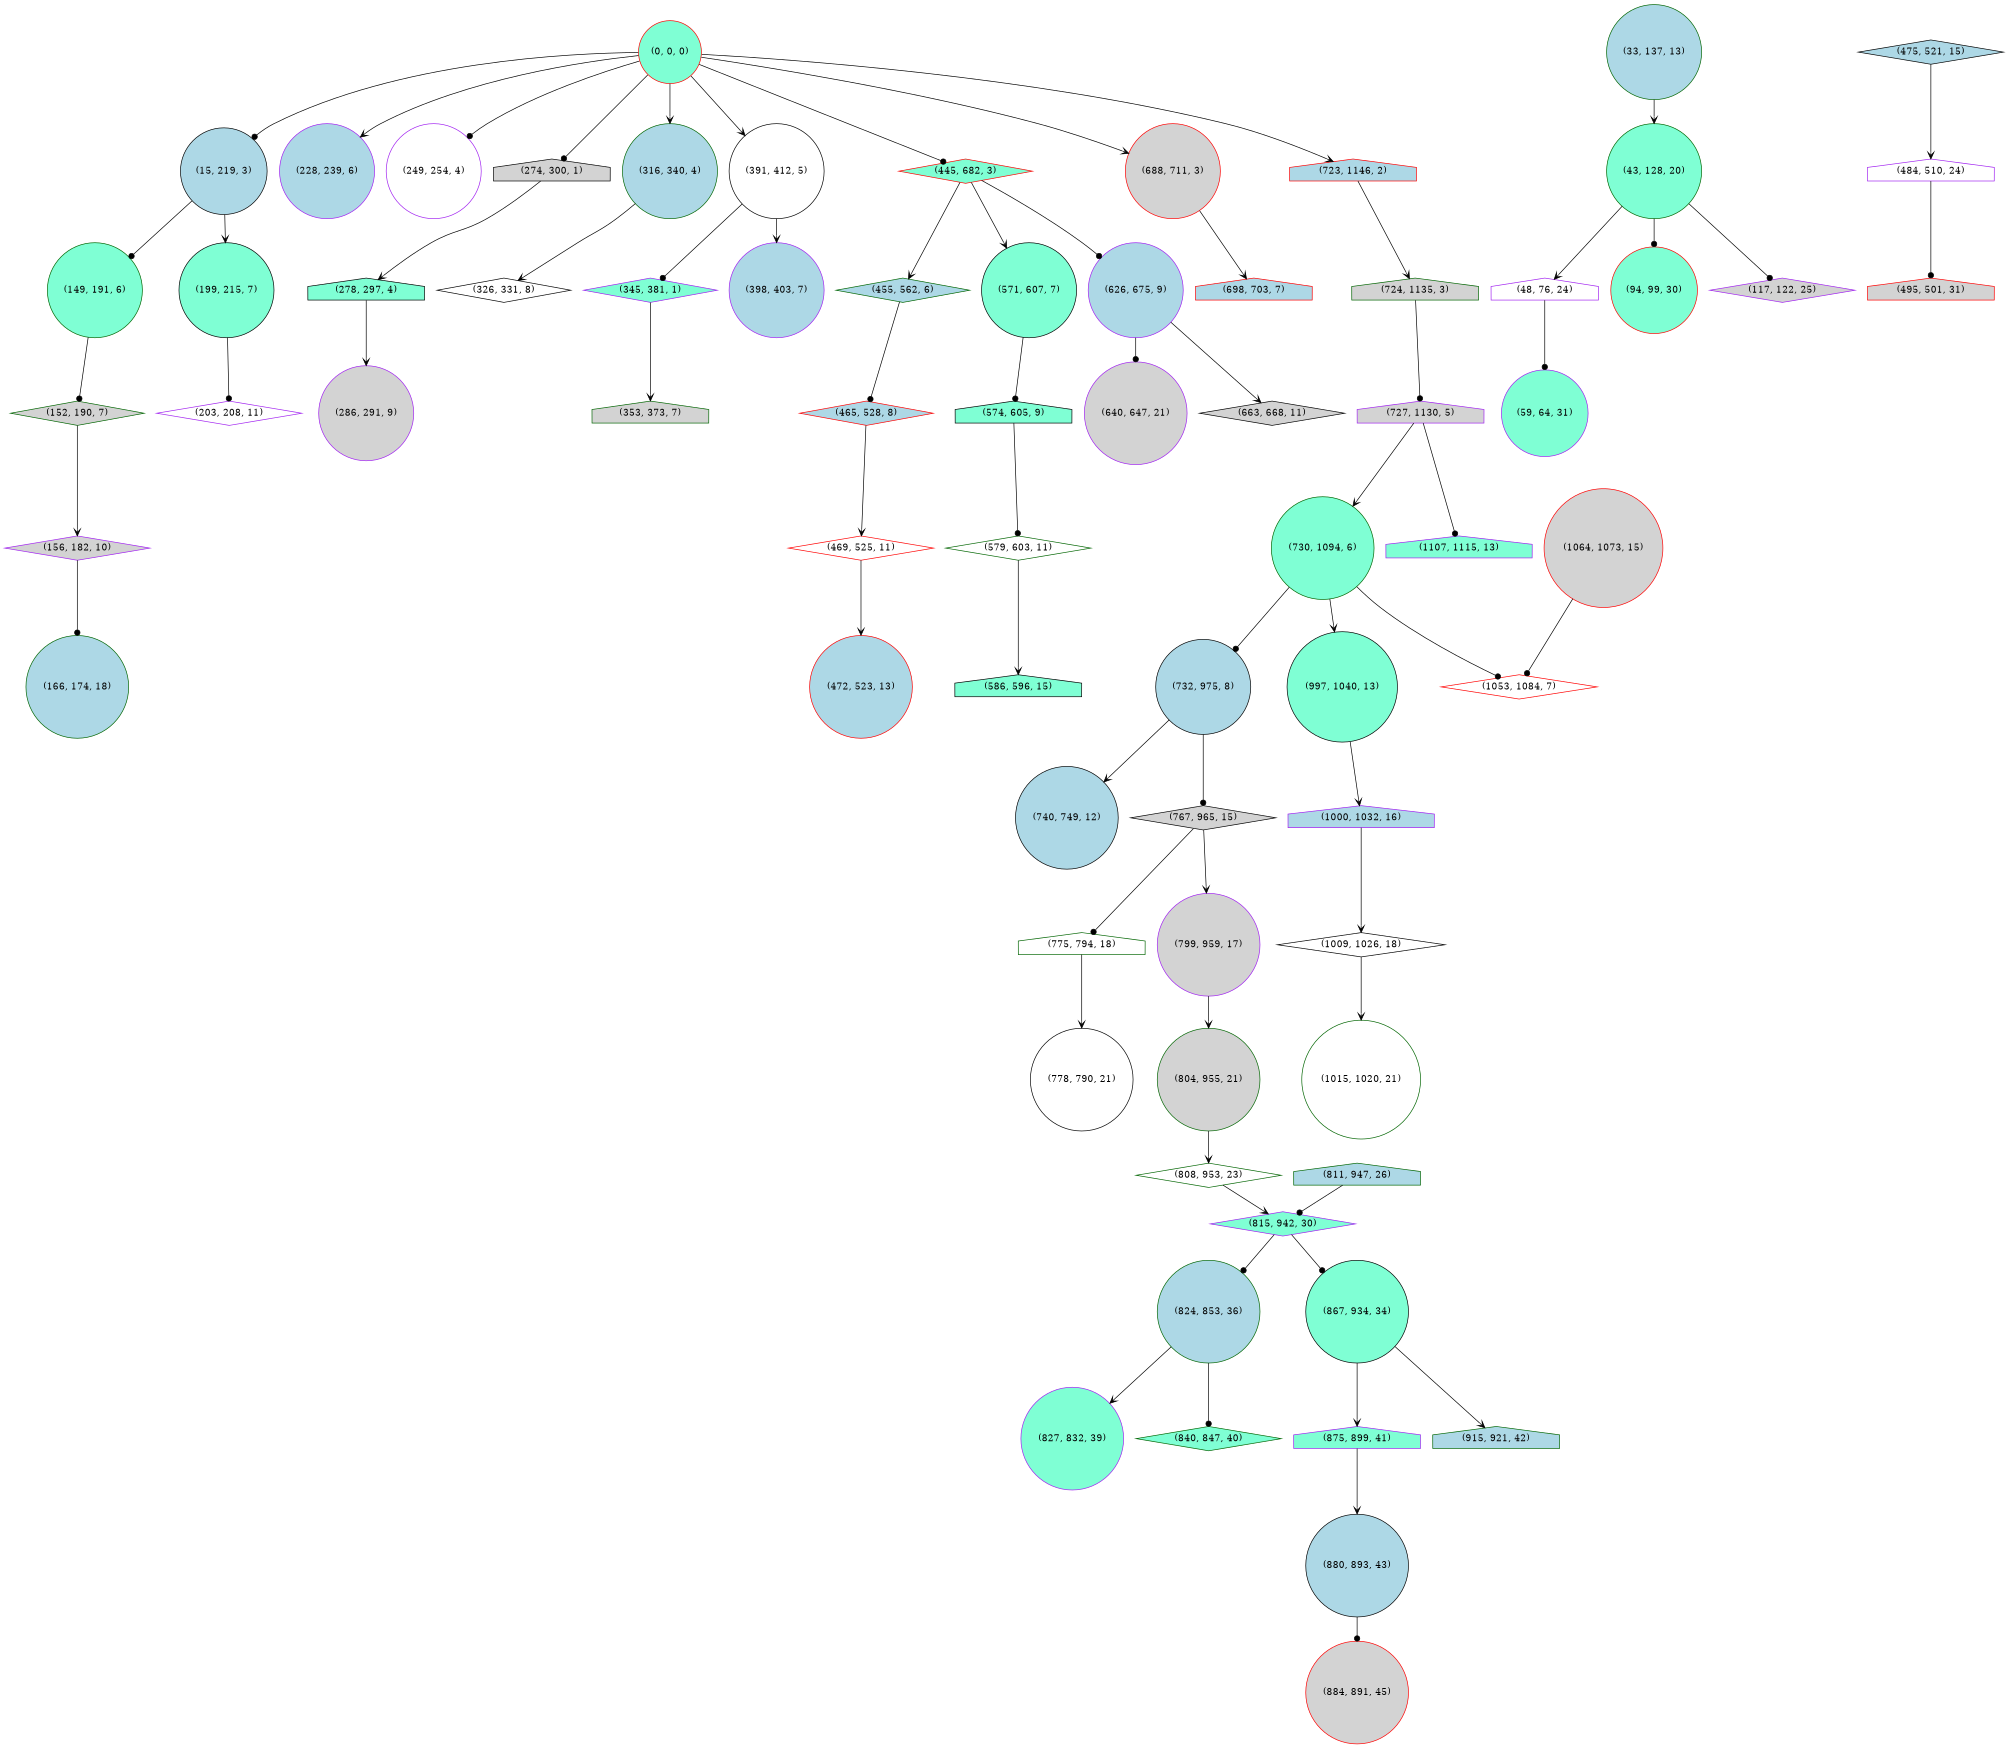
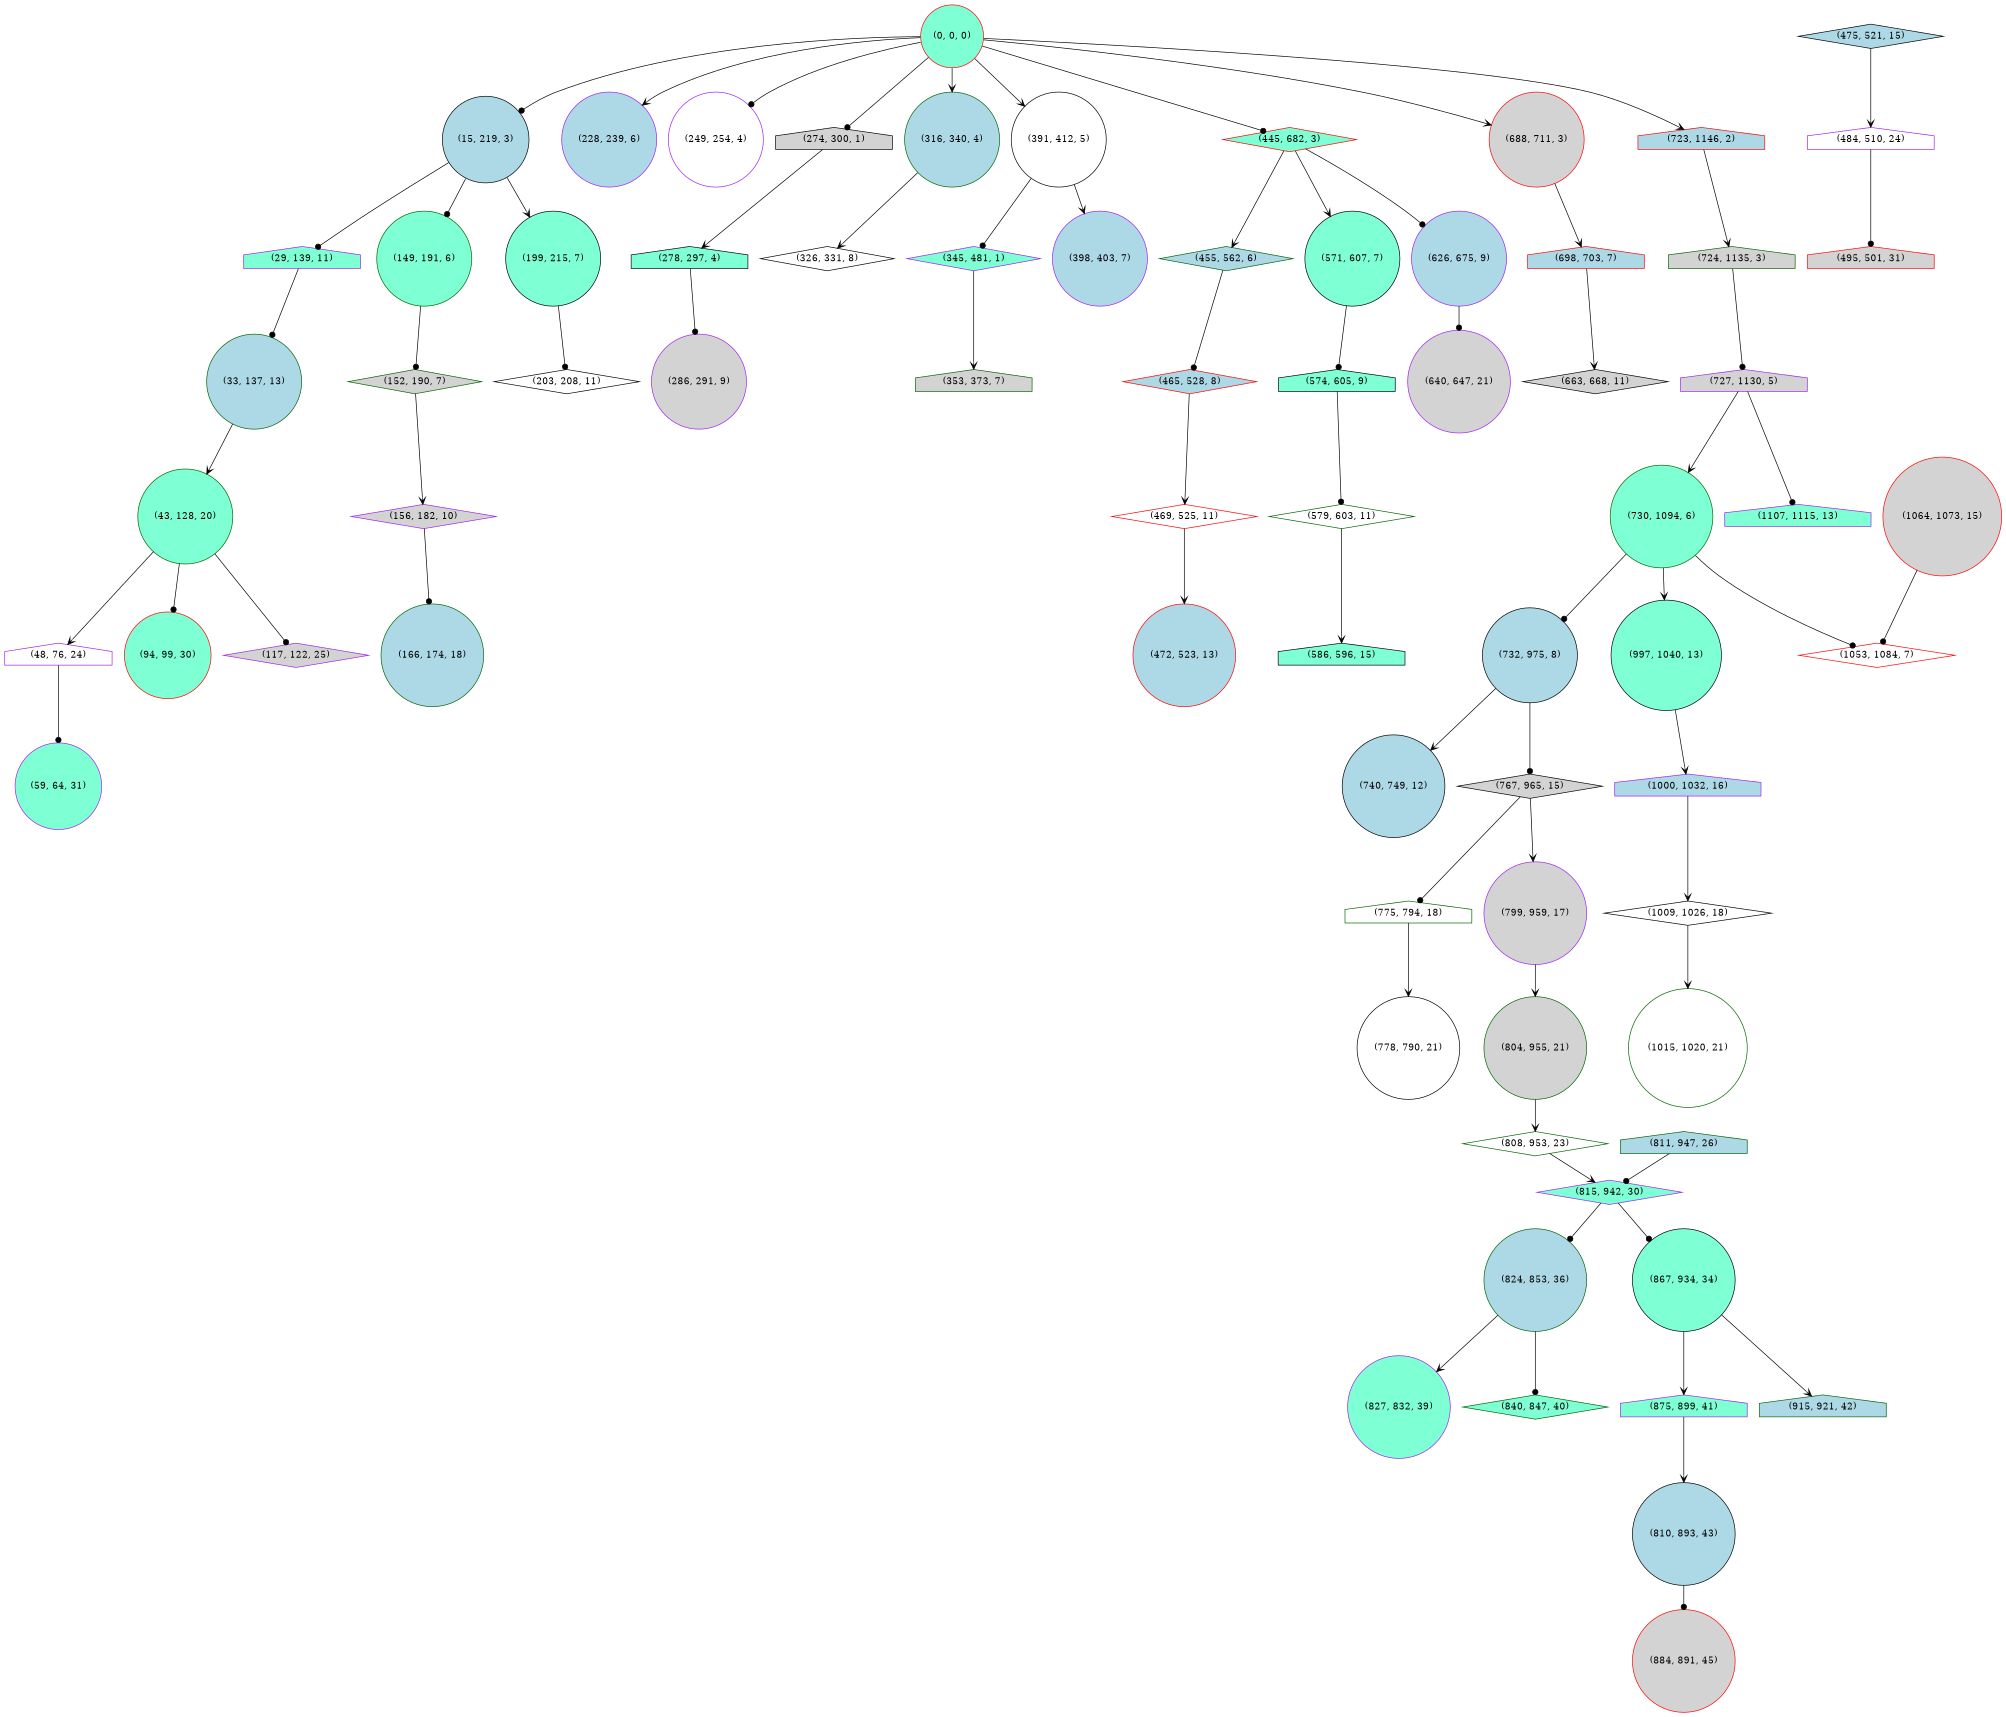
none -> (302, 259)
(650, 290) -> (974, 259)
(366, 330) -> (693, 299)
(1213, 360) -> (1590, 316)
(229, 413) -> (567, 382)
(1357, 1566) -> (1684, 1534)
